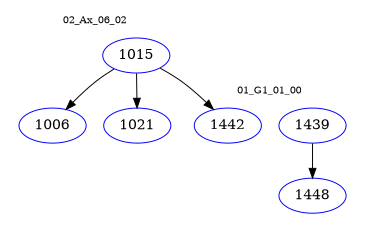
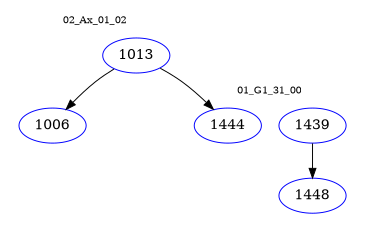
(95, 21) -> (95, 21)
(136, 55) -> (136, 55)
(270, 91) -> (270, 91)
(137, 126) -> none
(228, 126) -> (228, 126)
